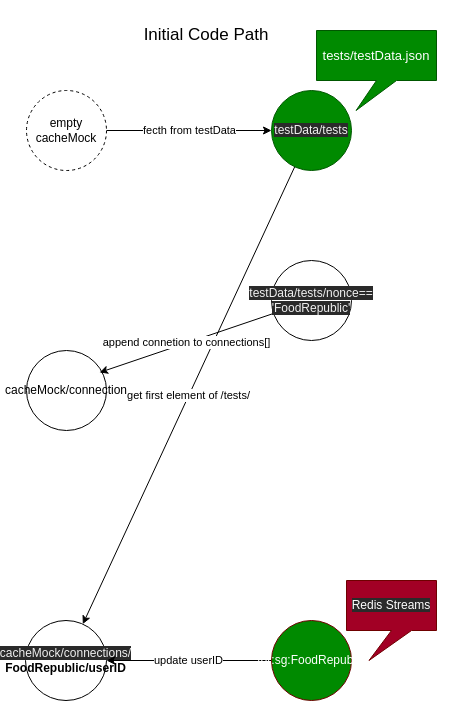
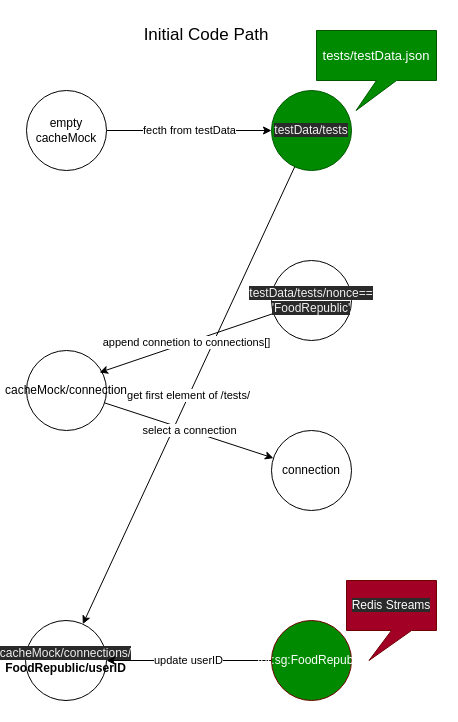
(67, 131) -> (67, 131)
none -> (186, 429)
none -> (312, 471)
